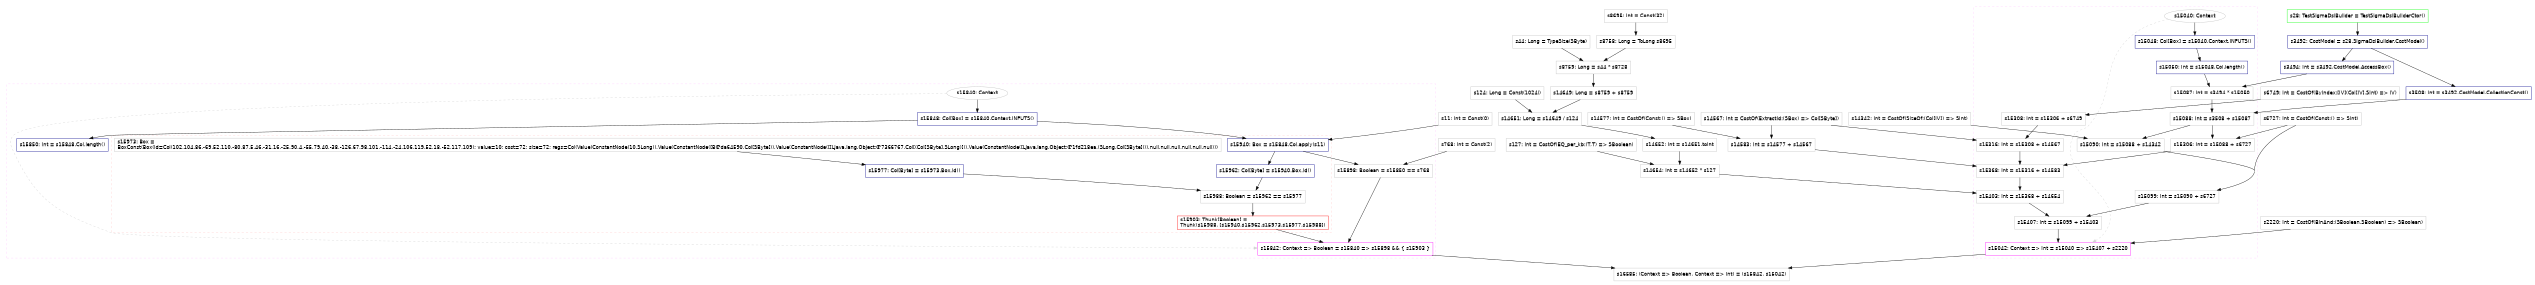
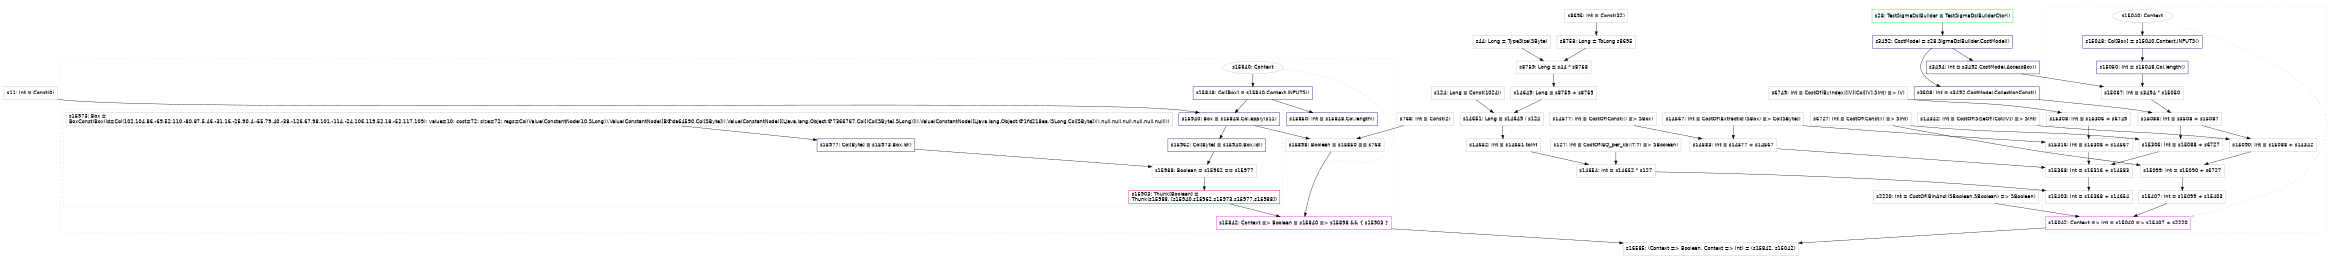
(1593, 67) -> (1554, 67)
(2037, 209) -> none
